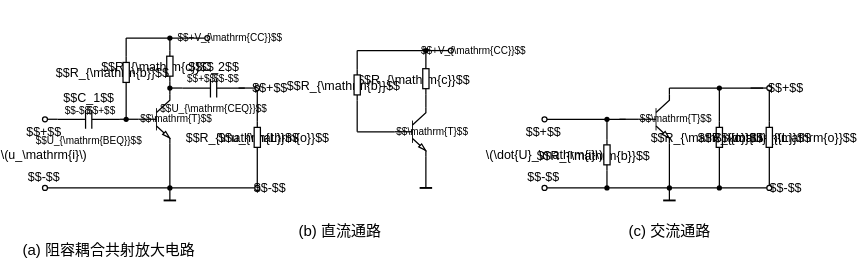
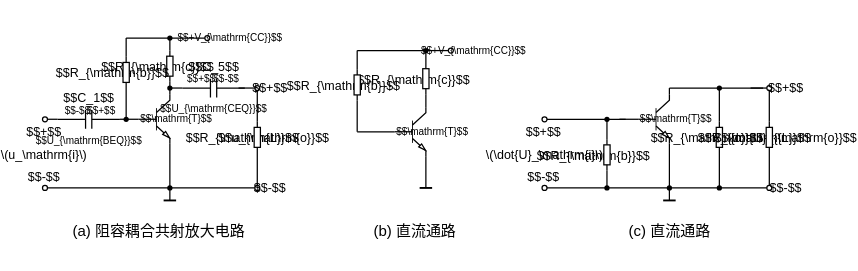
(214, 67) -> (214, 67)
(339, 232) -> (414, 232)
(670, 232) -> (670, 232)
(108, 251) -> (158, 232)
